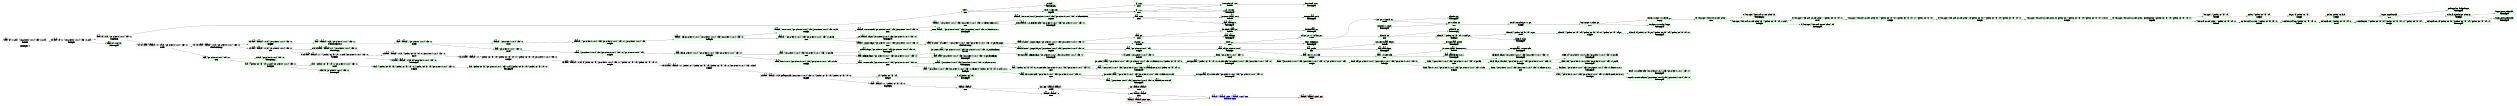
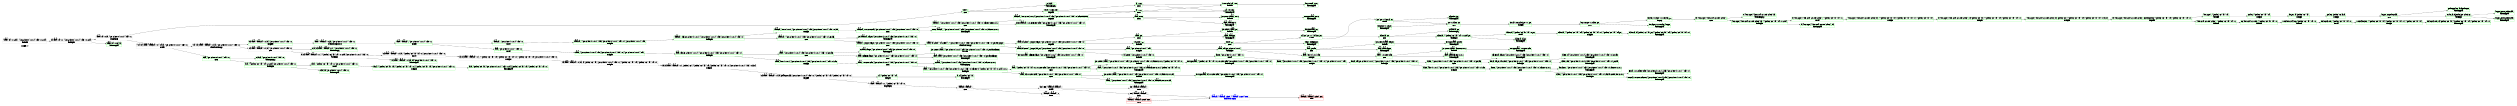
(25, 46) -> (25, 46)
